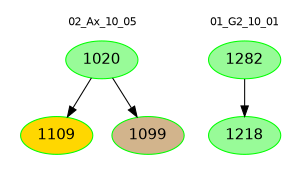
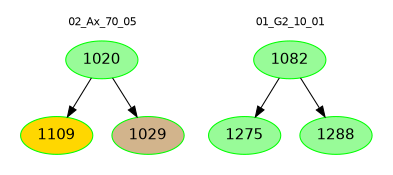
(102, 23) -> (102, 23)
(245, 60) -> (290, 60)
(148, 135) -> (148, 135)
none -> (245, 135)
(245, 135) -> (336, 135)
